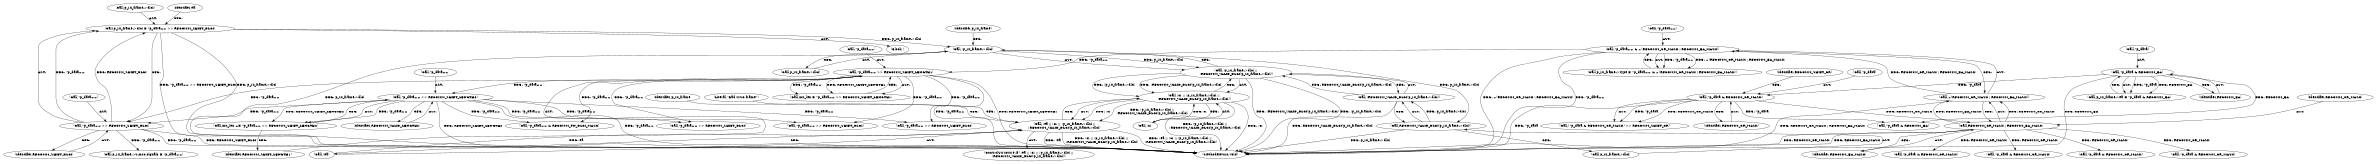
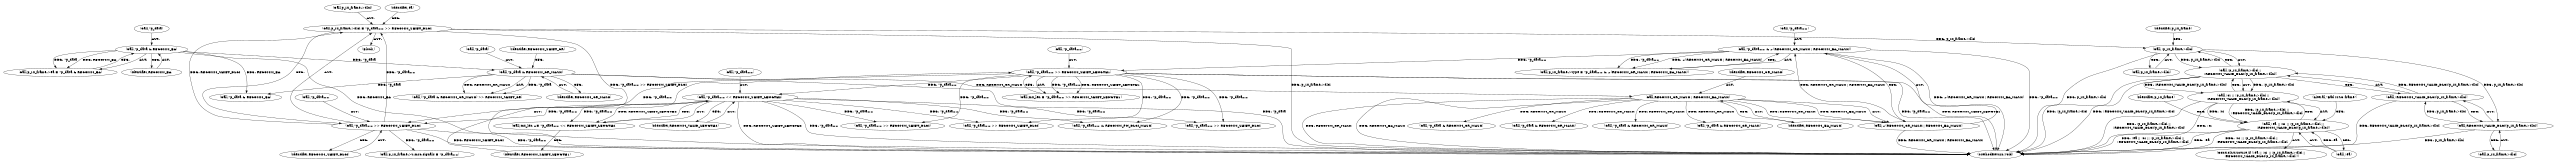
(1983, 112) -> none
(1145, 126) -> none
